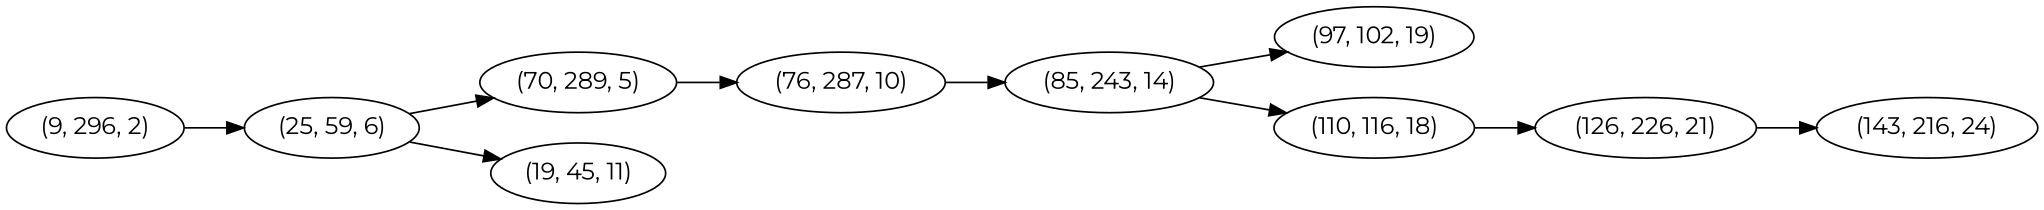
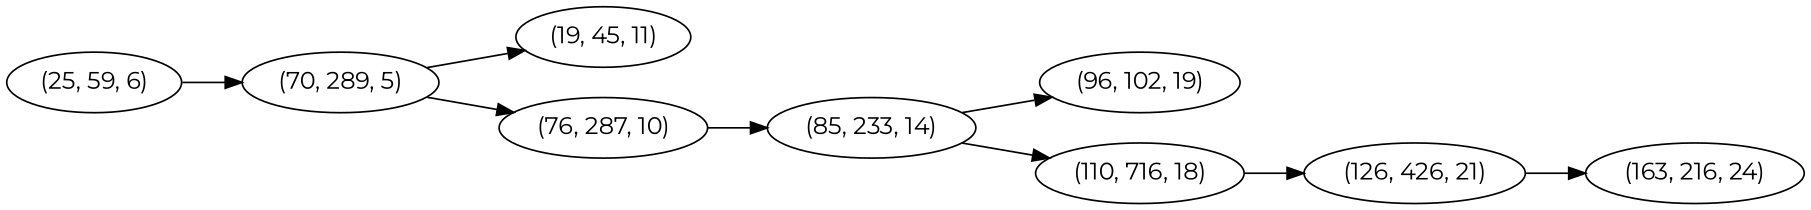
(1374, 37) -> (1140, 82)
(1109, 82) -> (872, 128)
(95, 128) -> none
(1374, 128) -> (1140, 173)
(1646, 128) -> (1415, 173)
(1927, 128) -> (1695, 173)
(447, 149) -> (468, 60)
